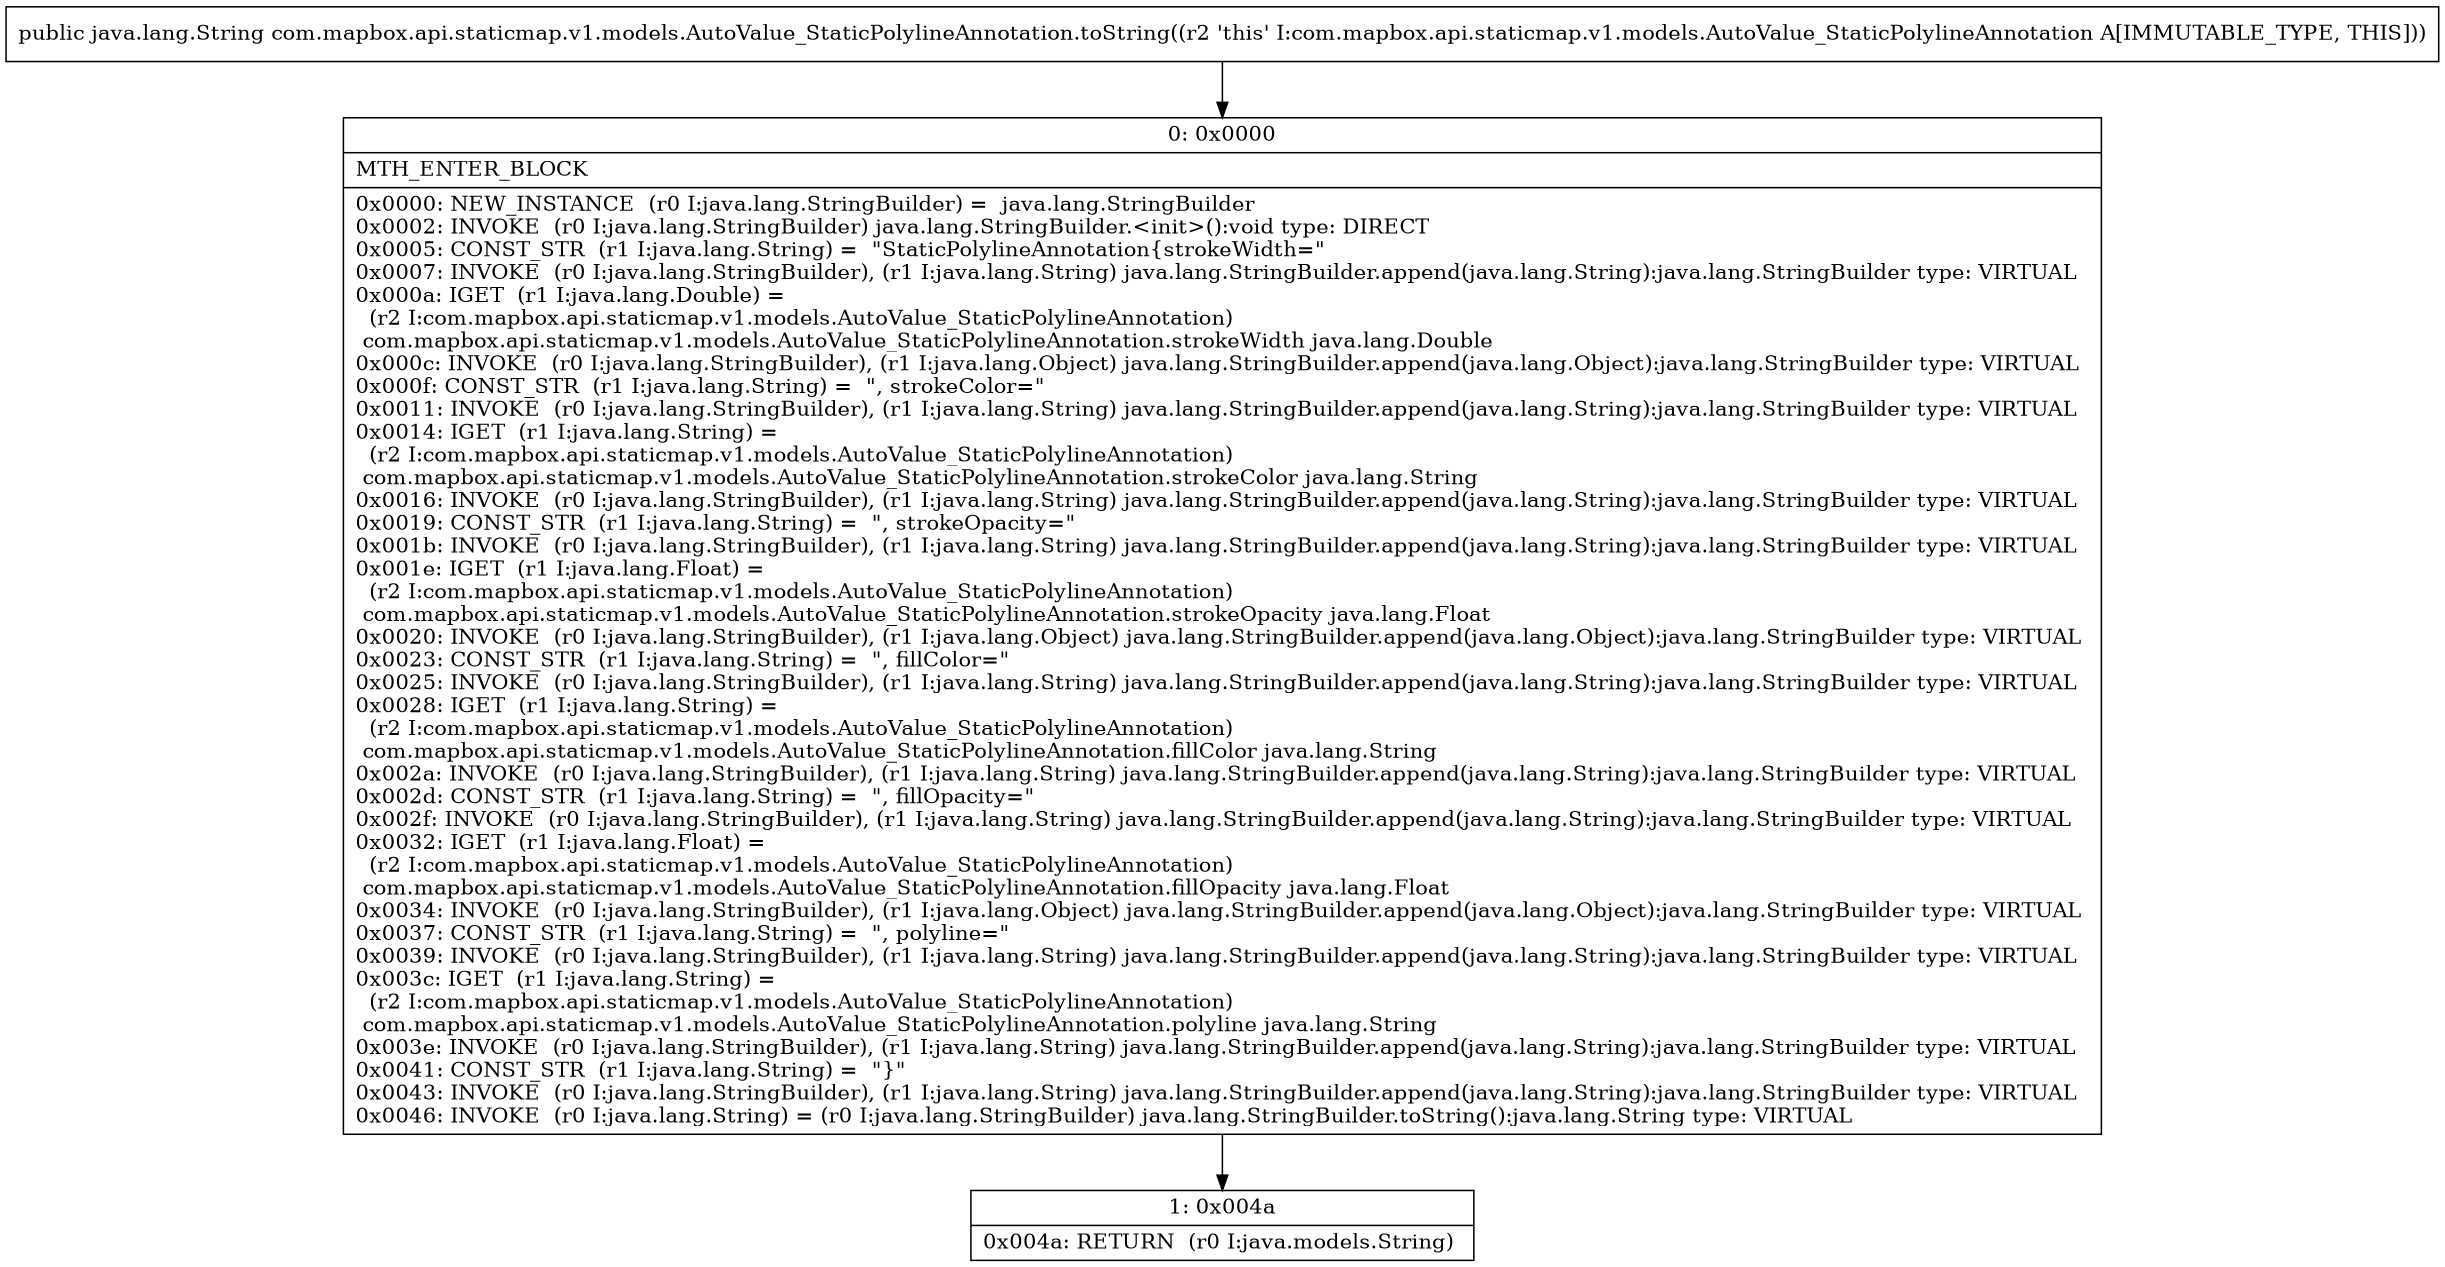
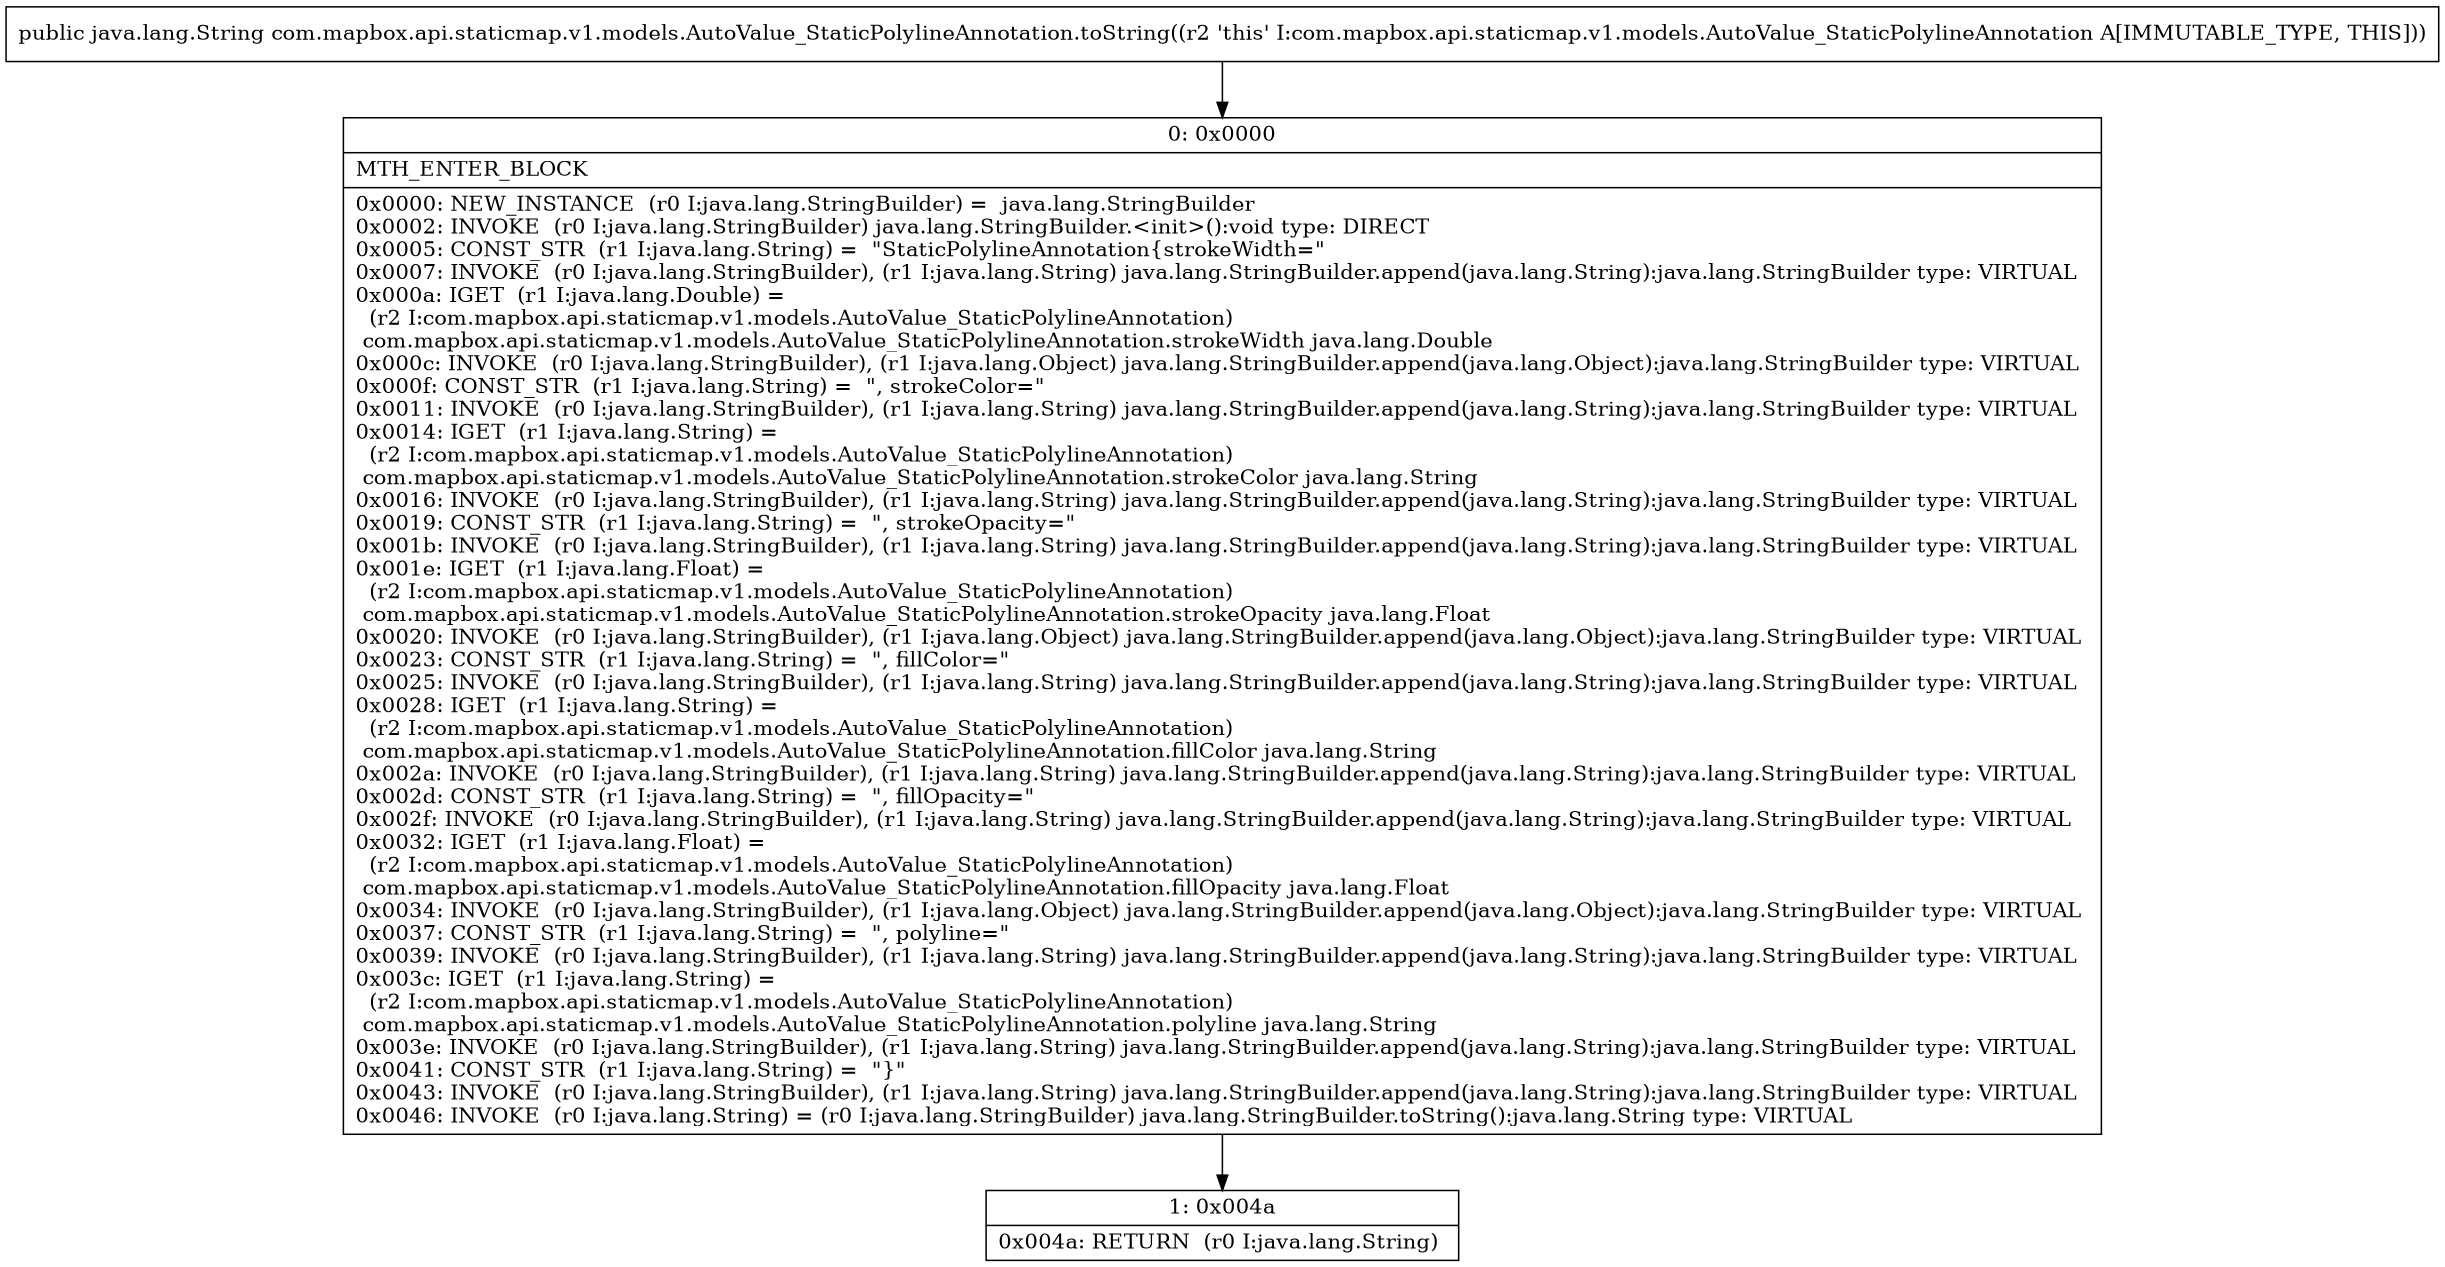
(1222, 1242) -> (1222, 1242)
